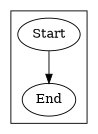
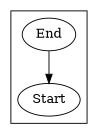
(49, 63) -> (49, 63)
